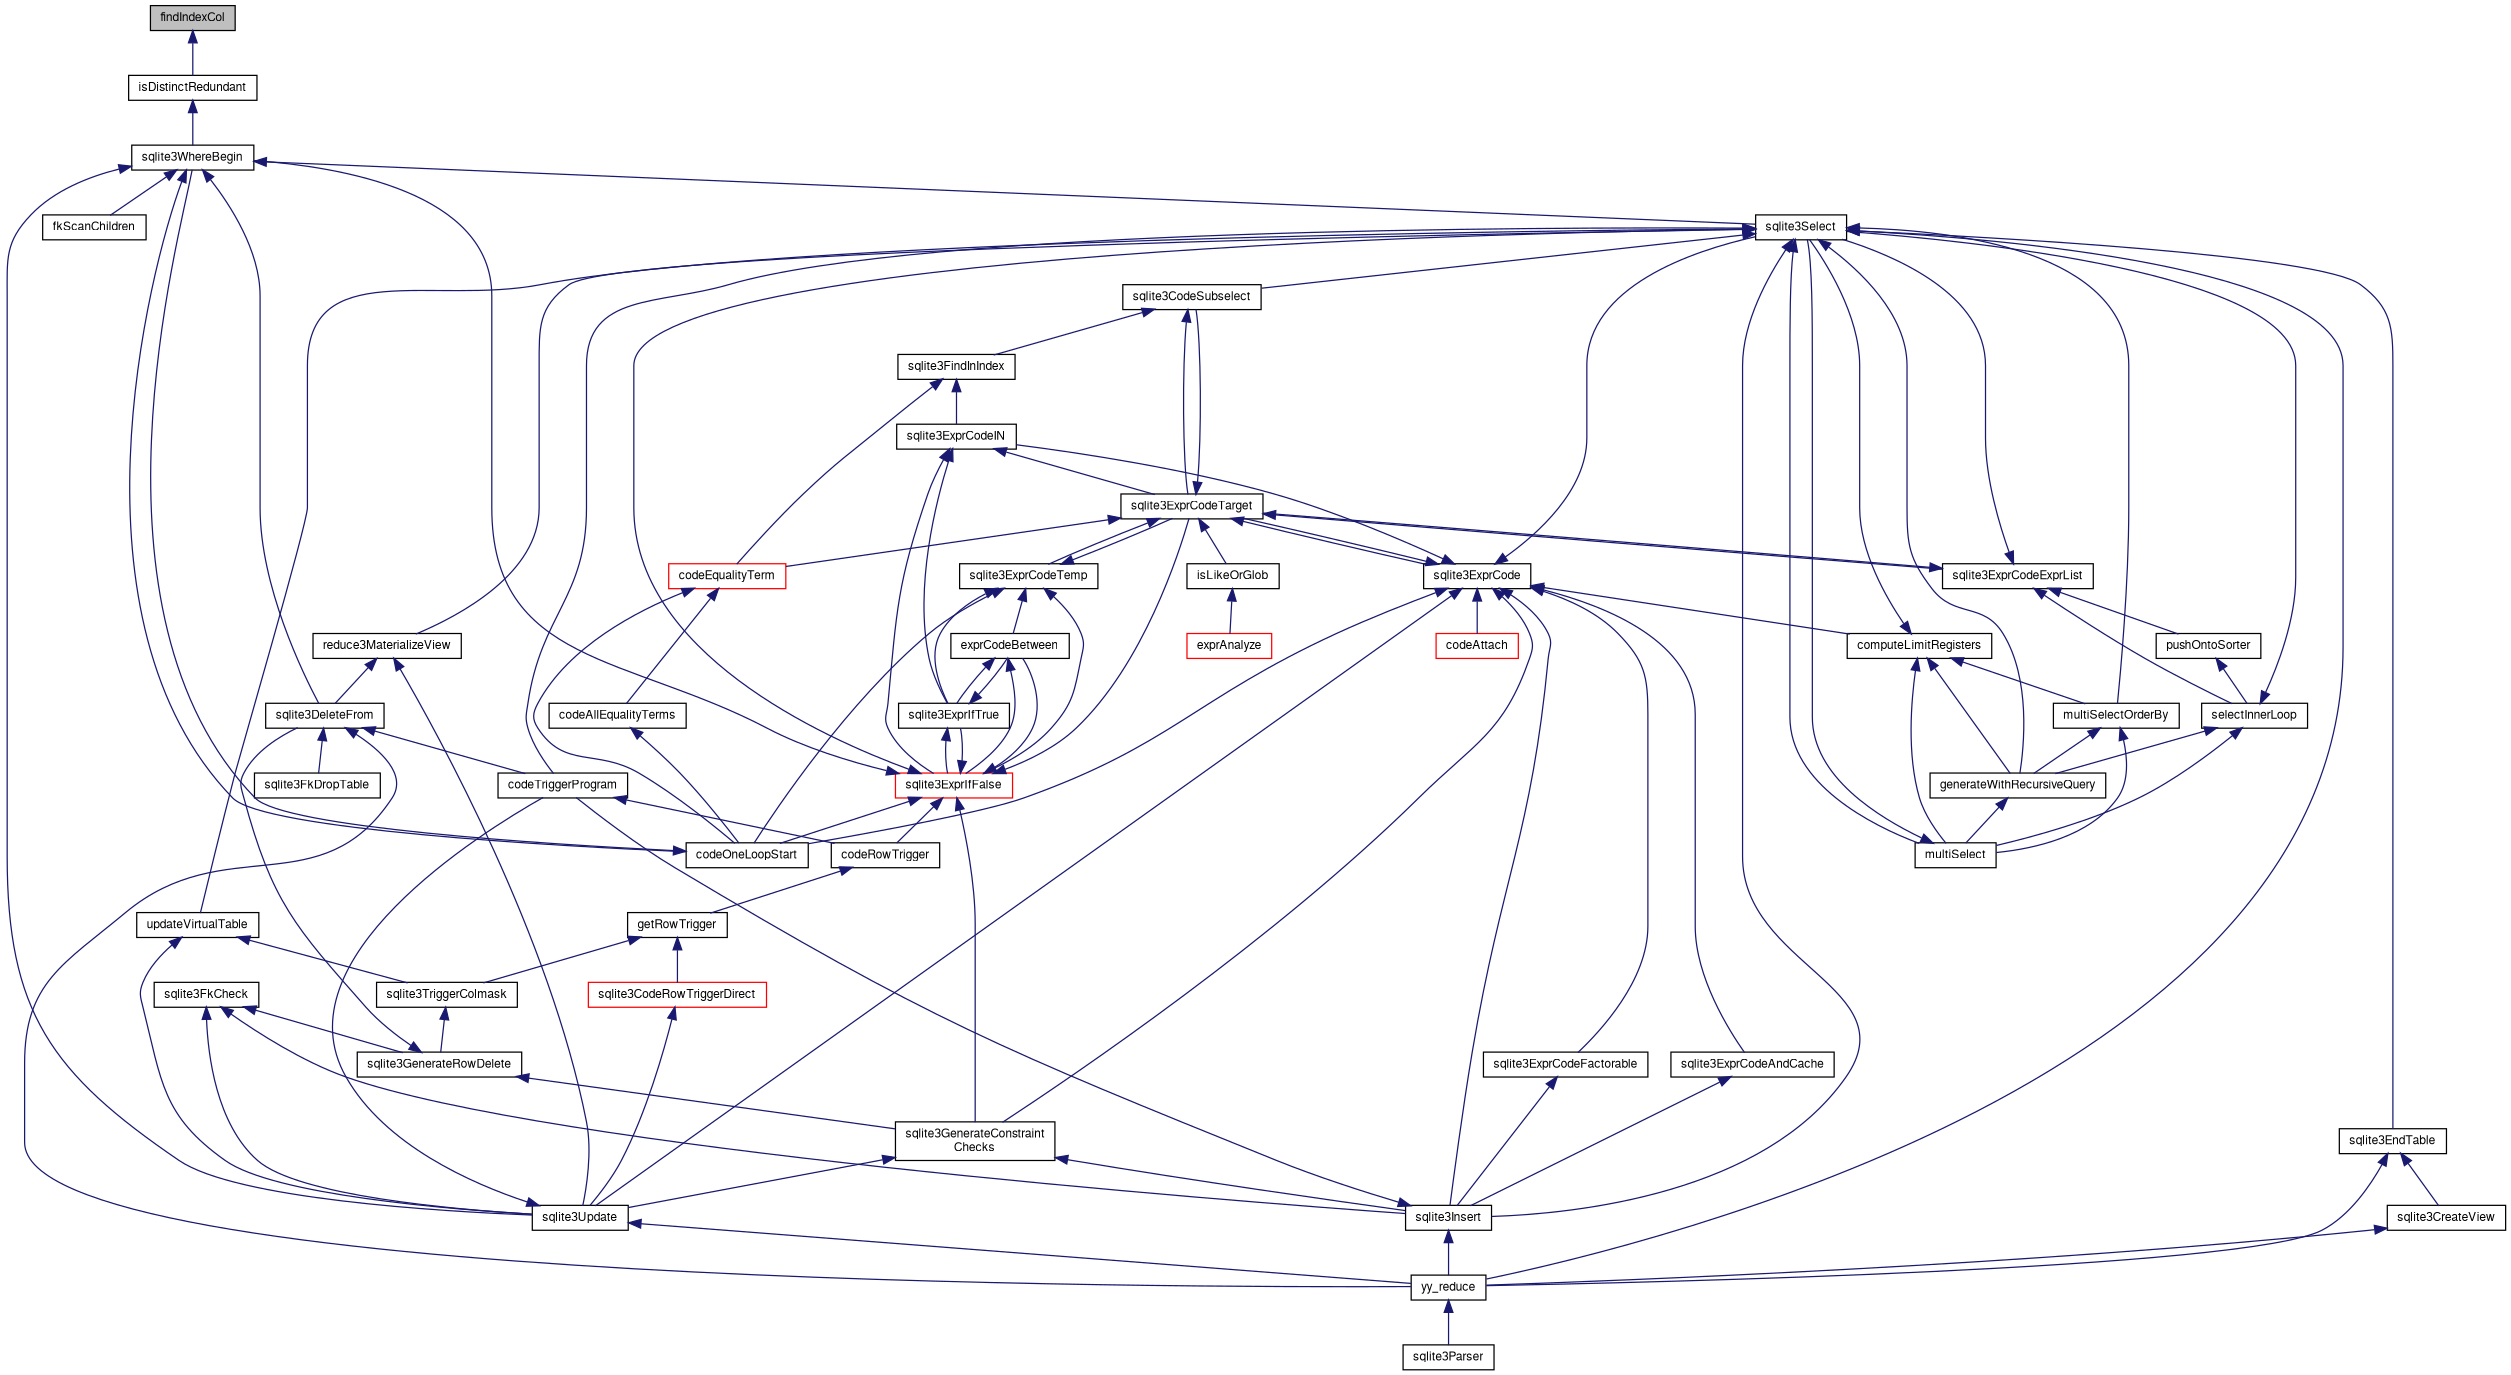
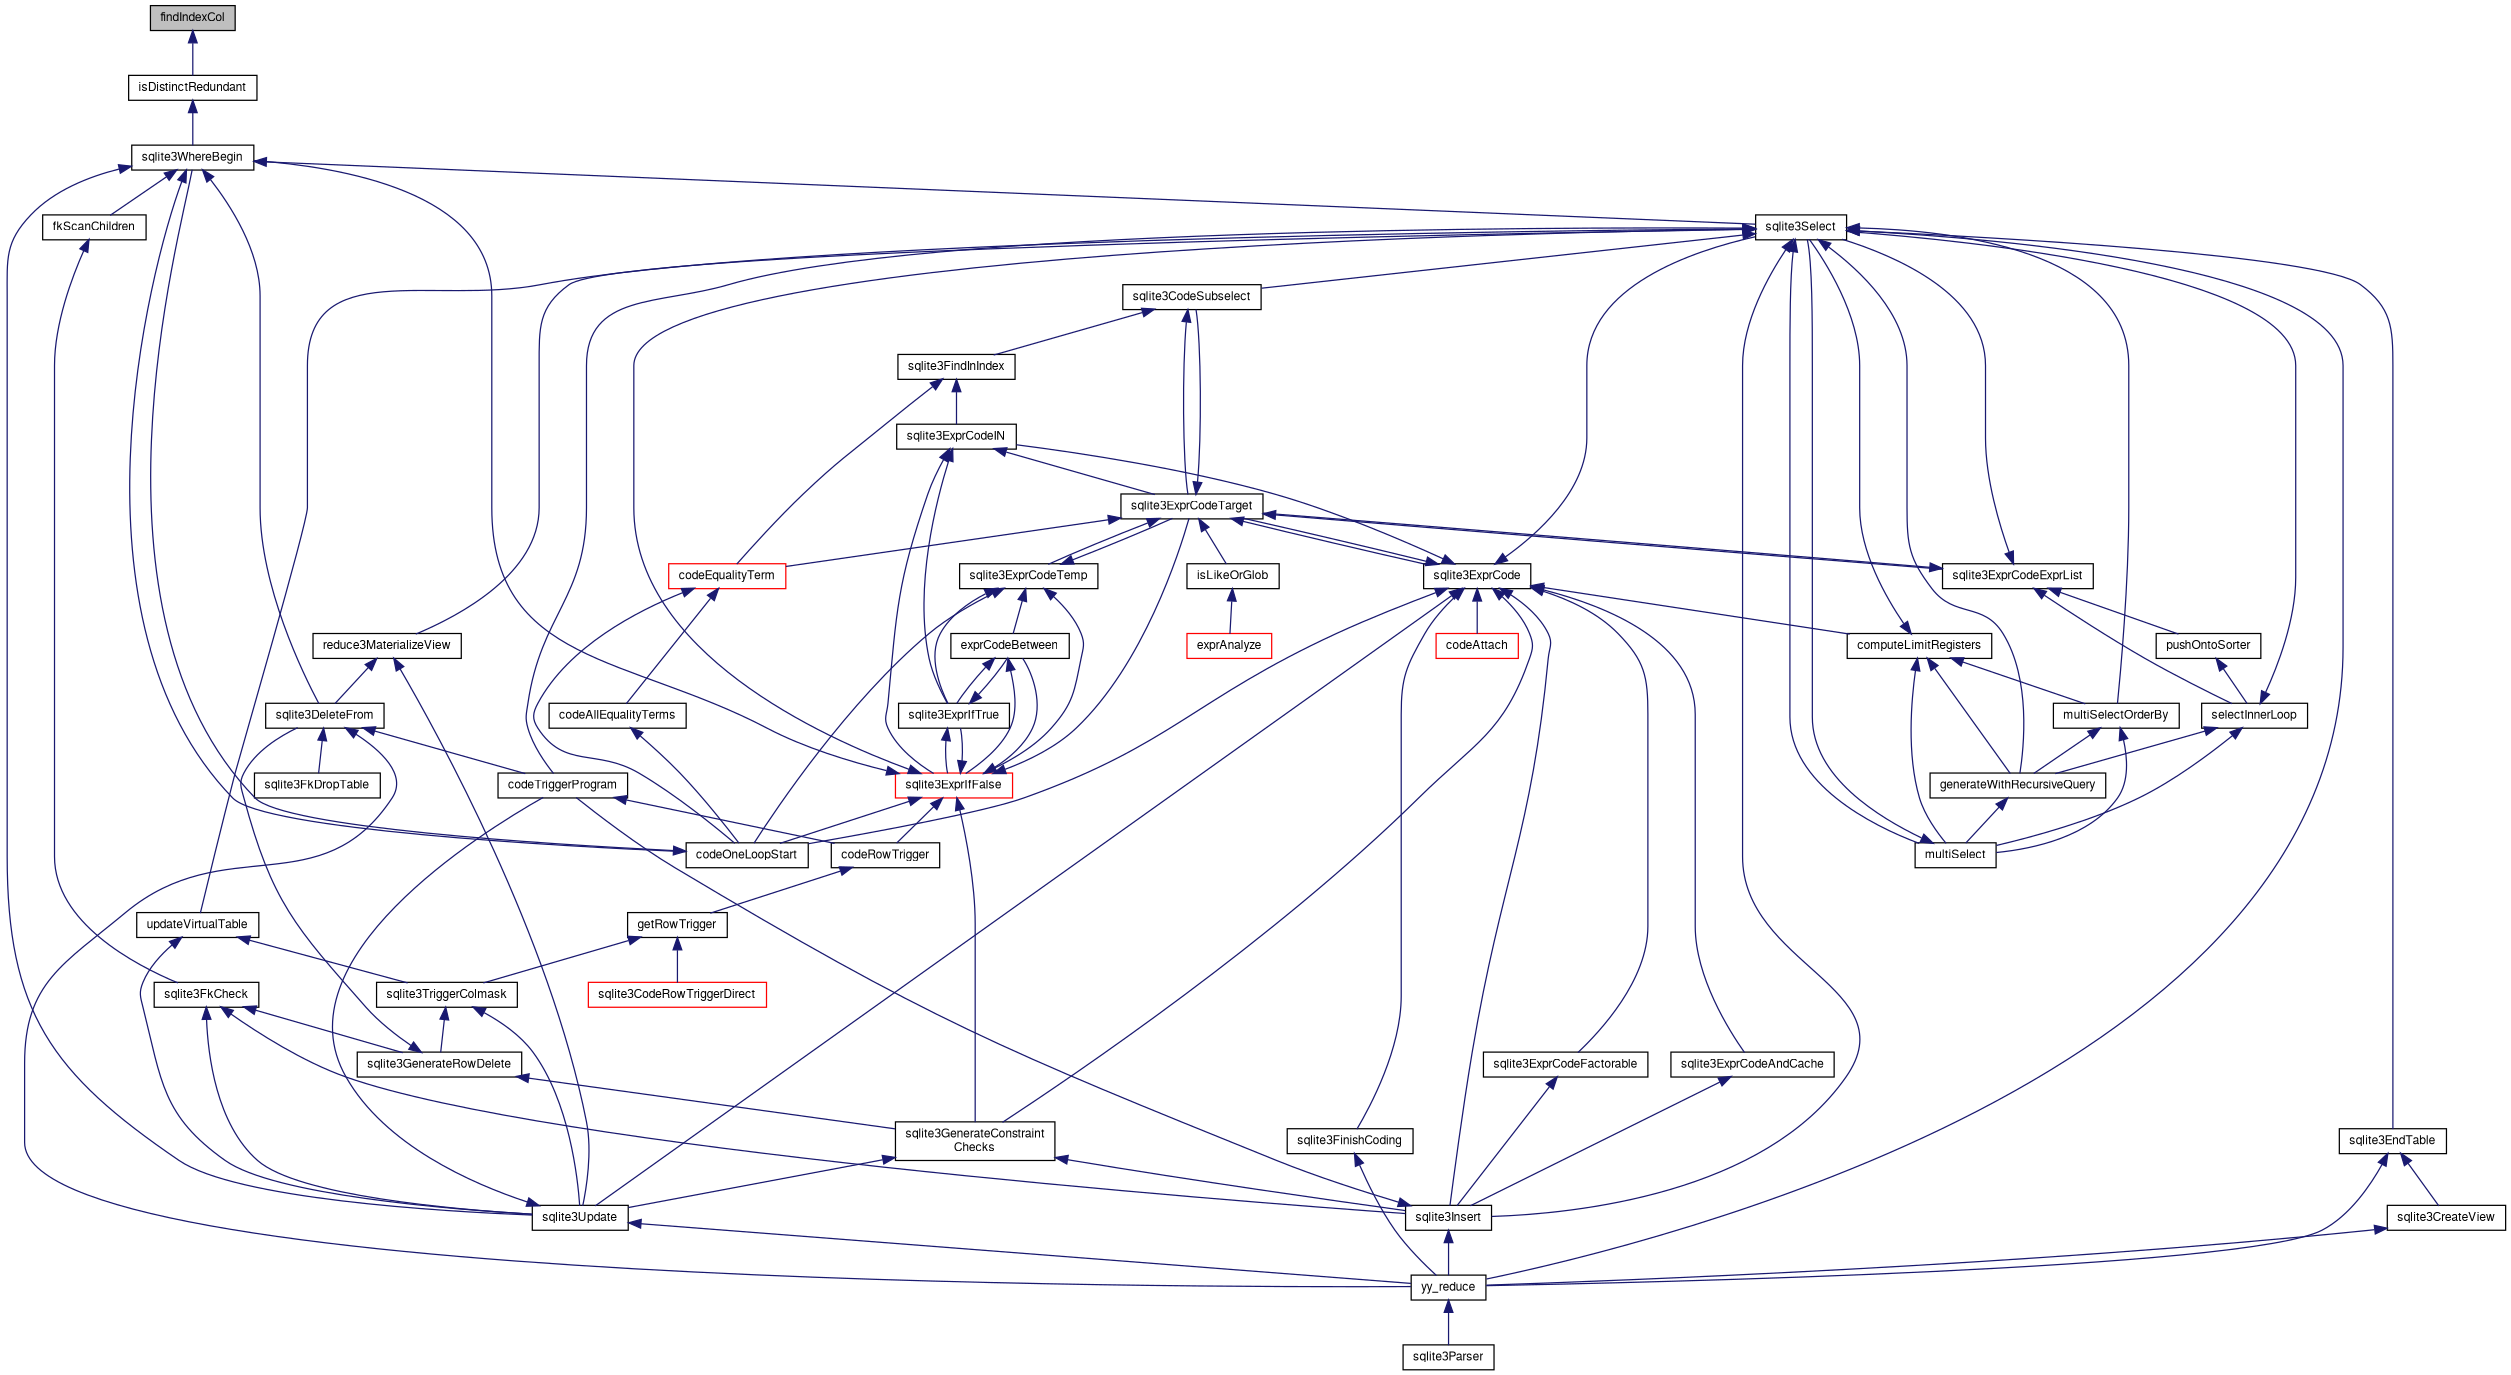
none -> (55, 645)
(641, 1117) -> (556, 1096)
none -> (1350, 1141)
